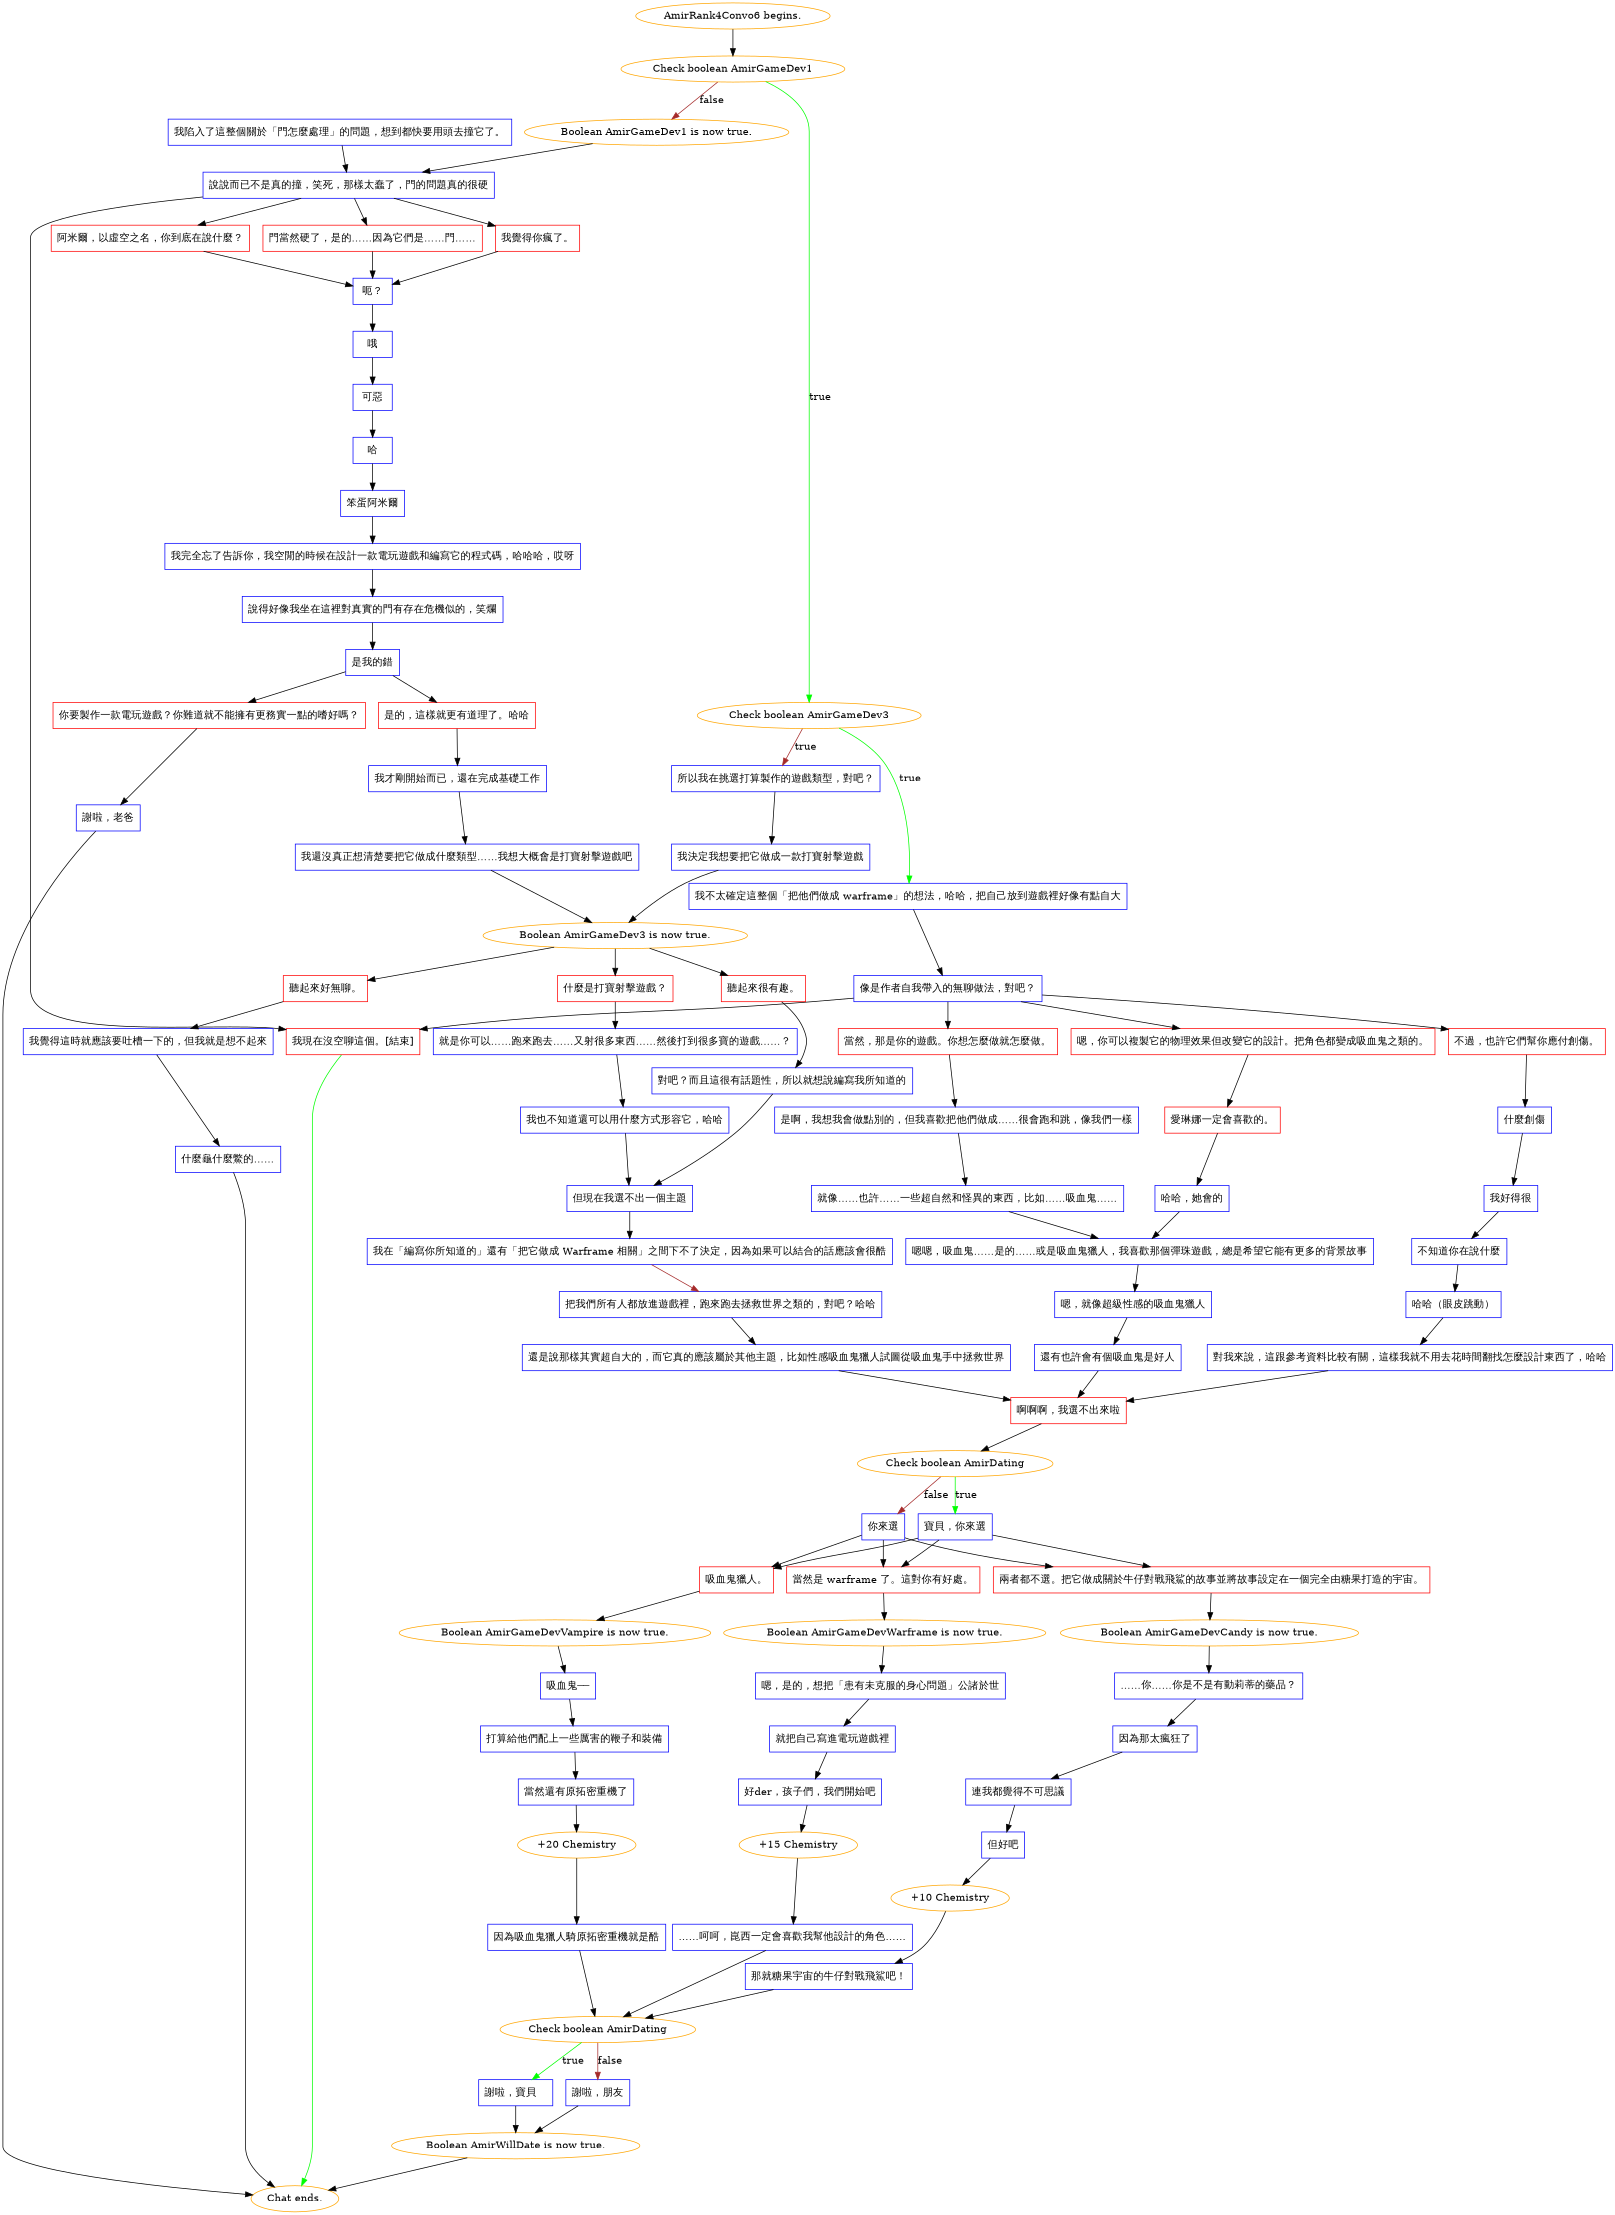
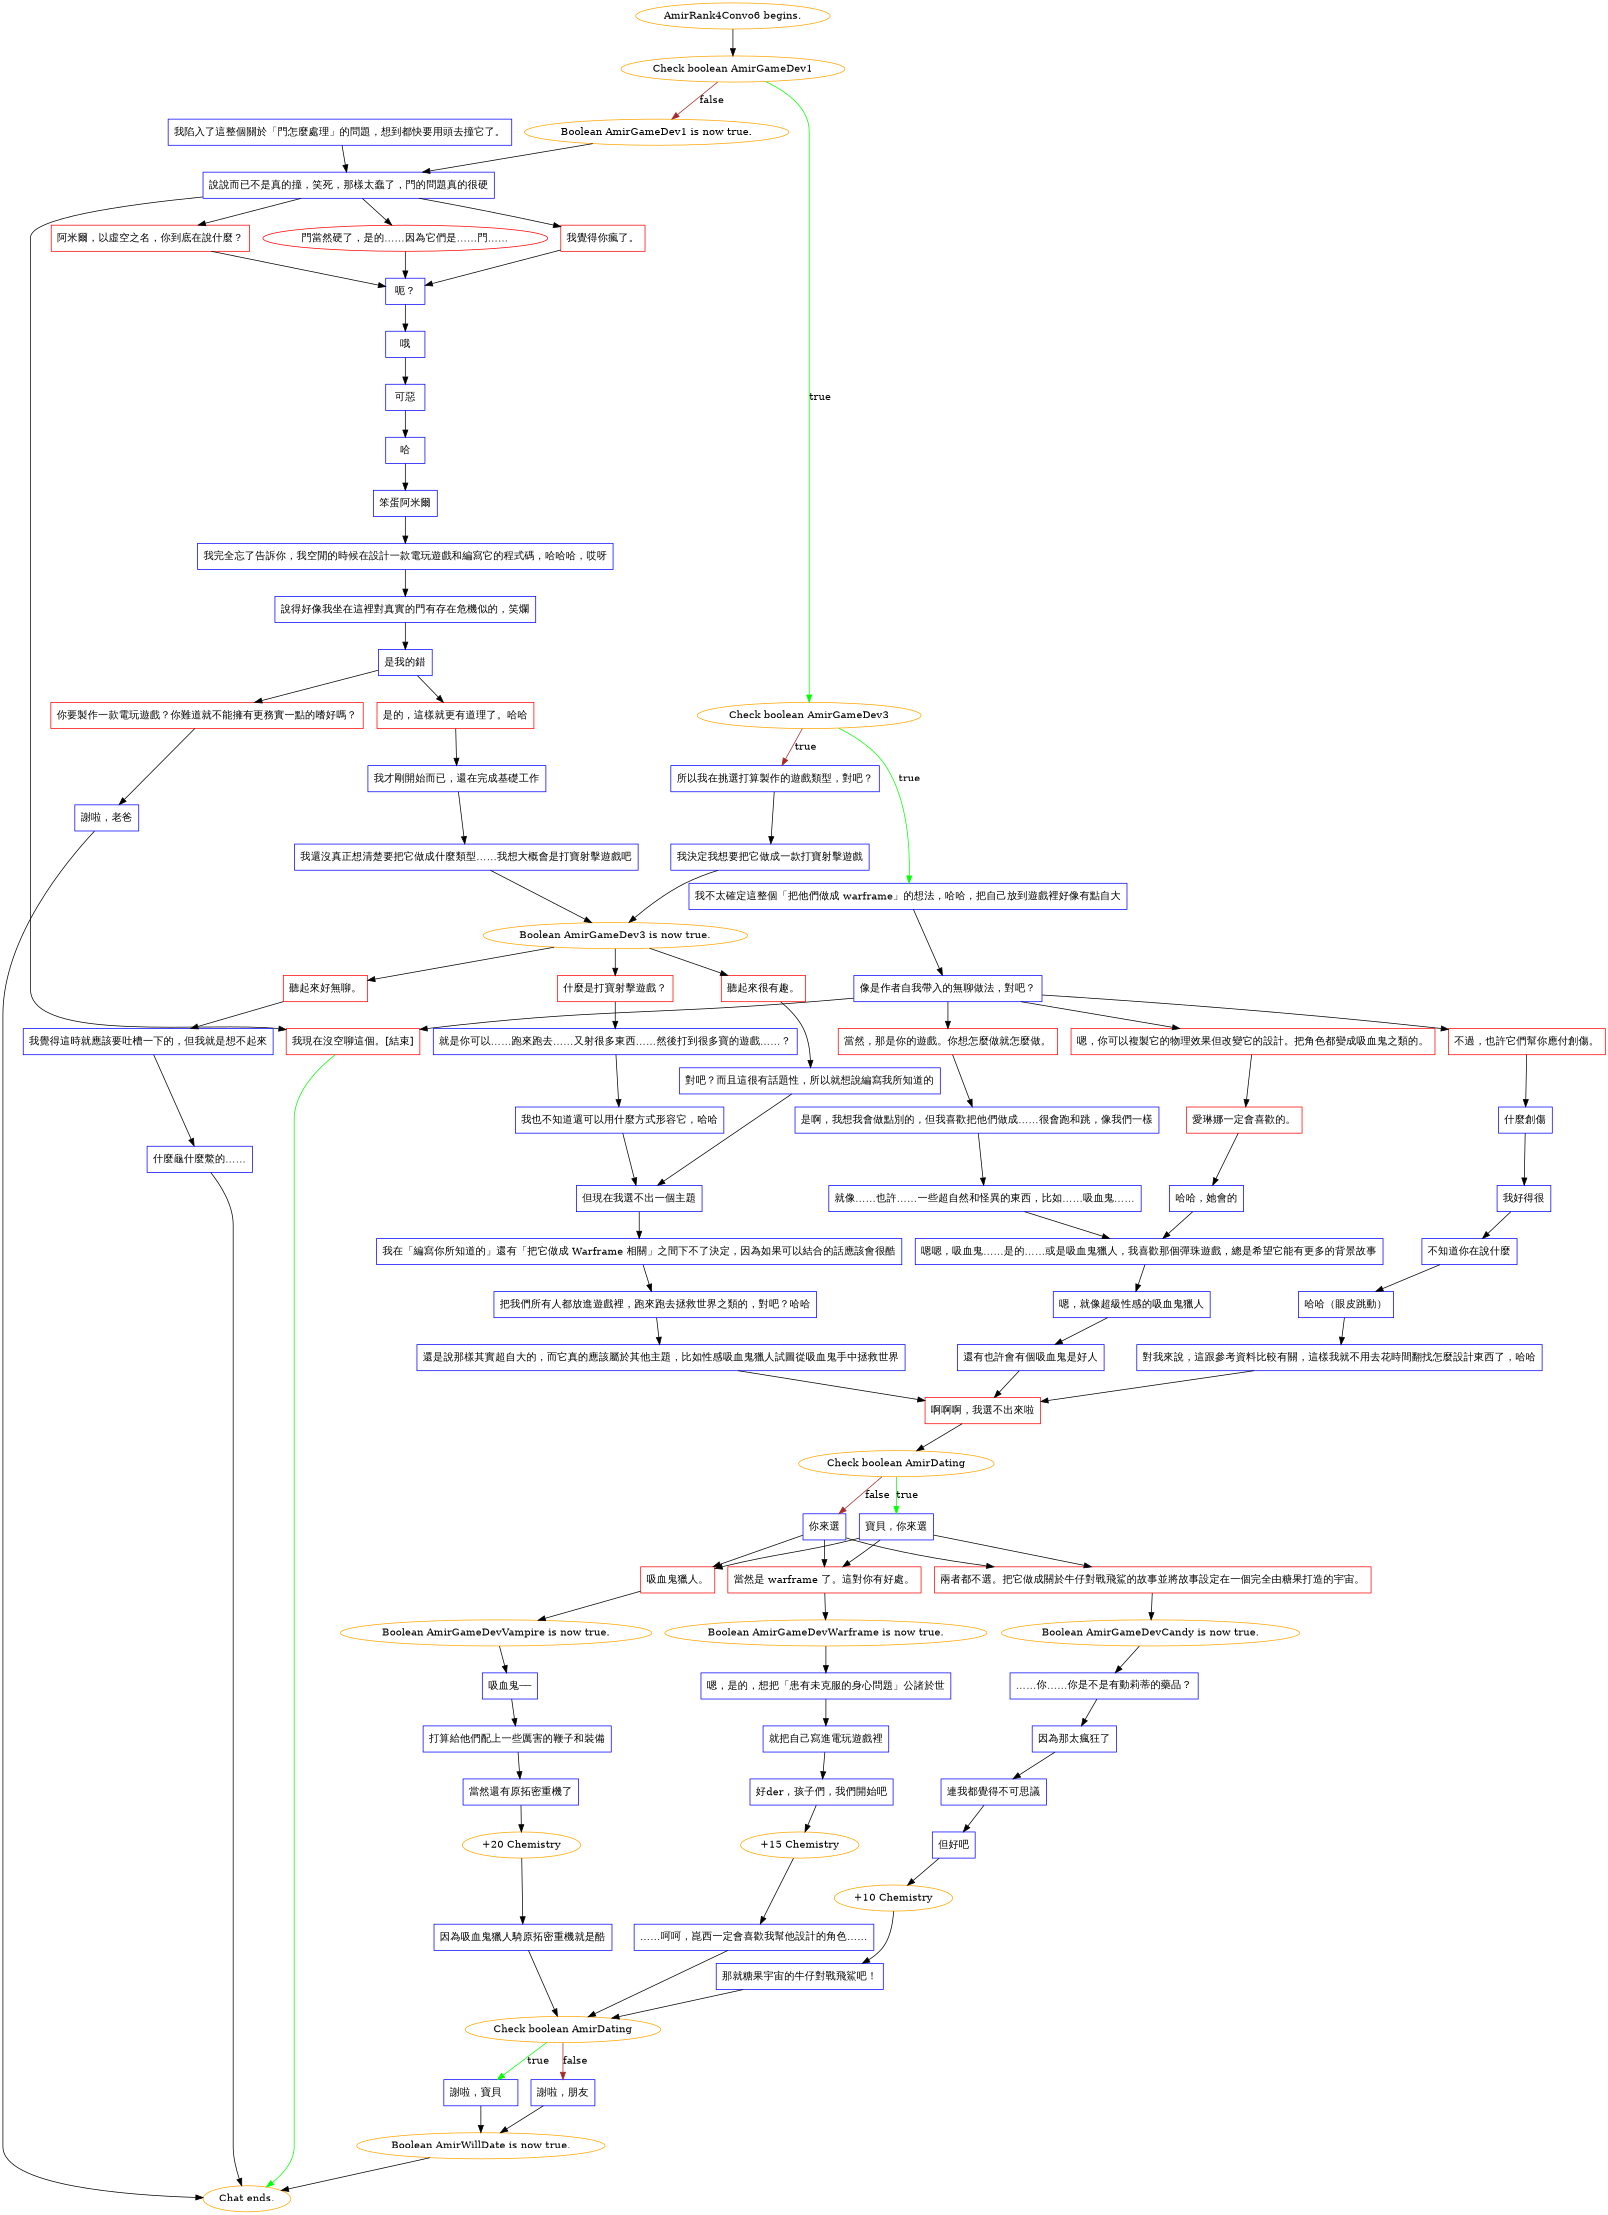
(373, 238) -> (405, 238)
(672, 1276) -> (646, 1275)
